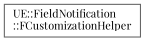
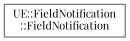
(72, 21) -> (65, 21)
